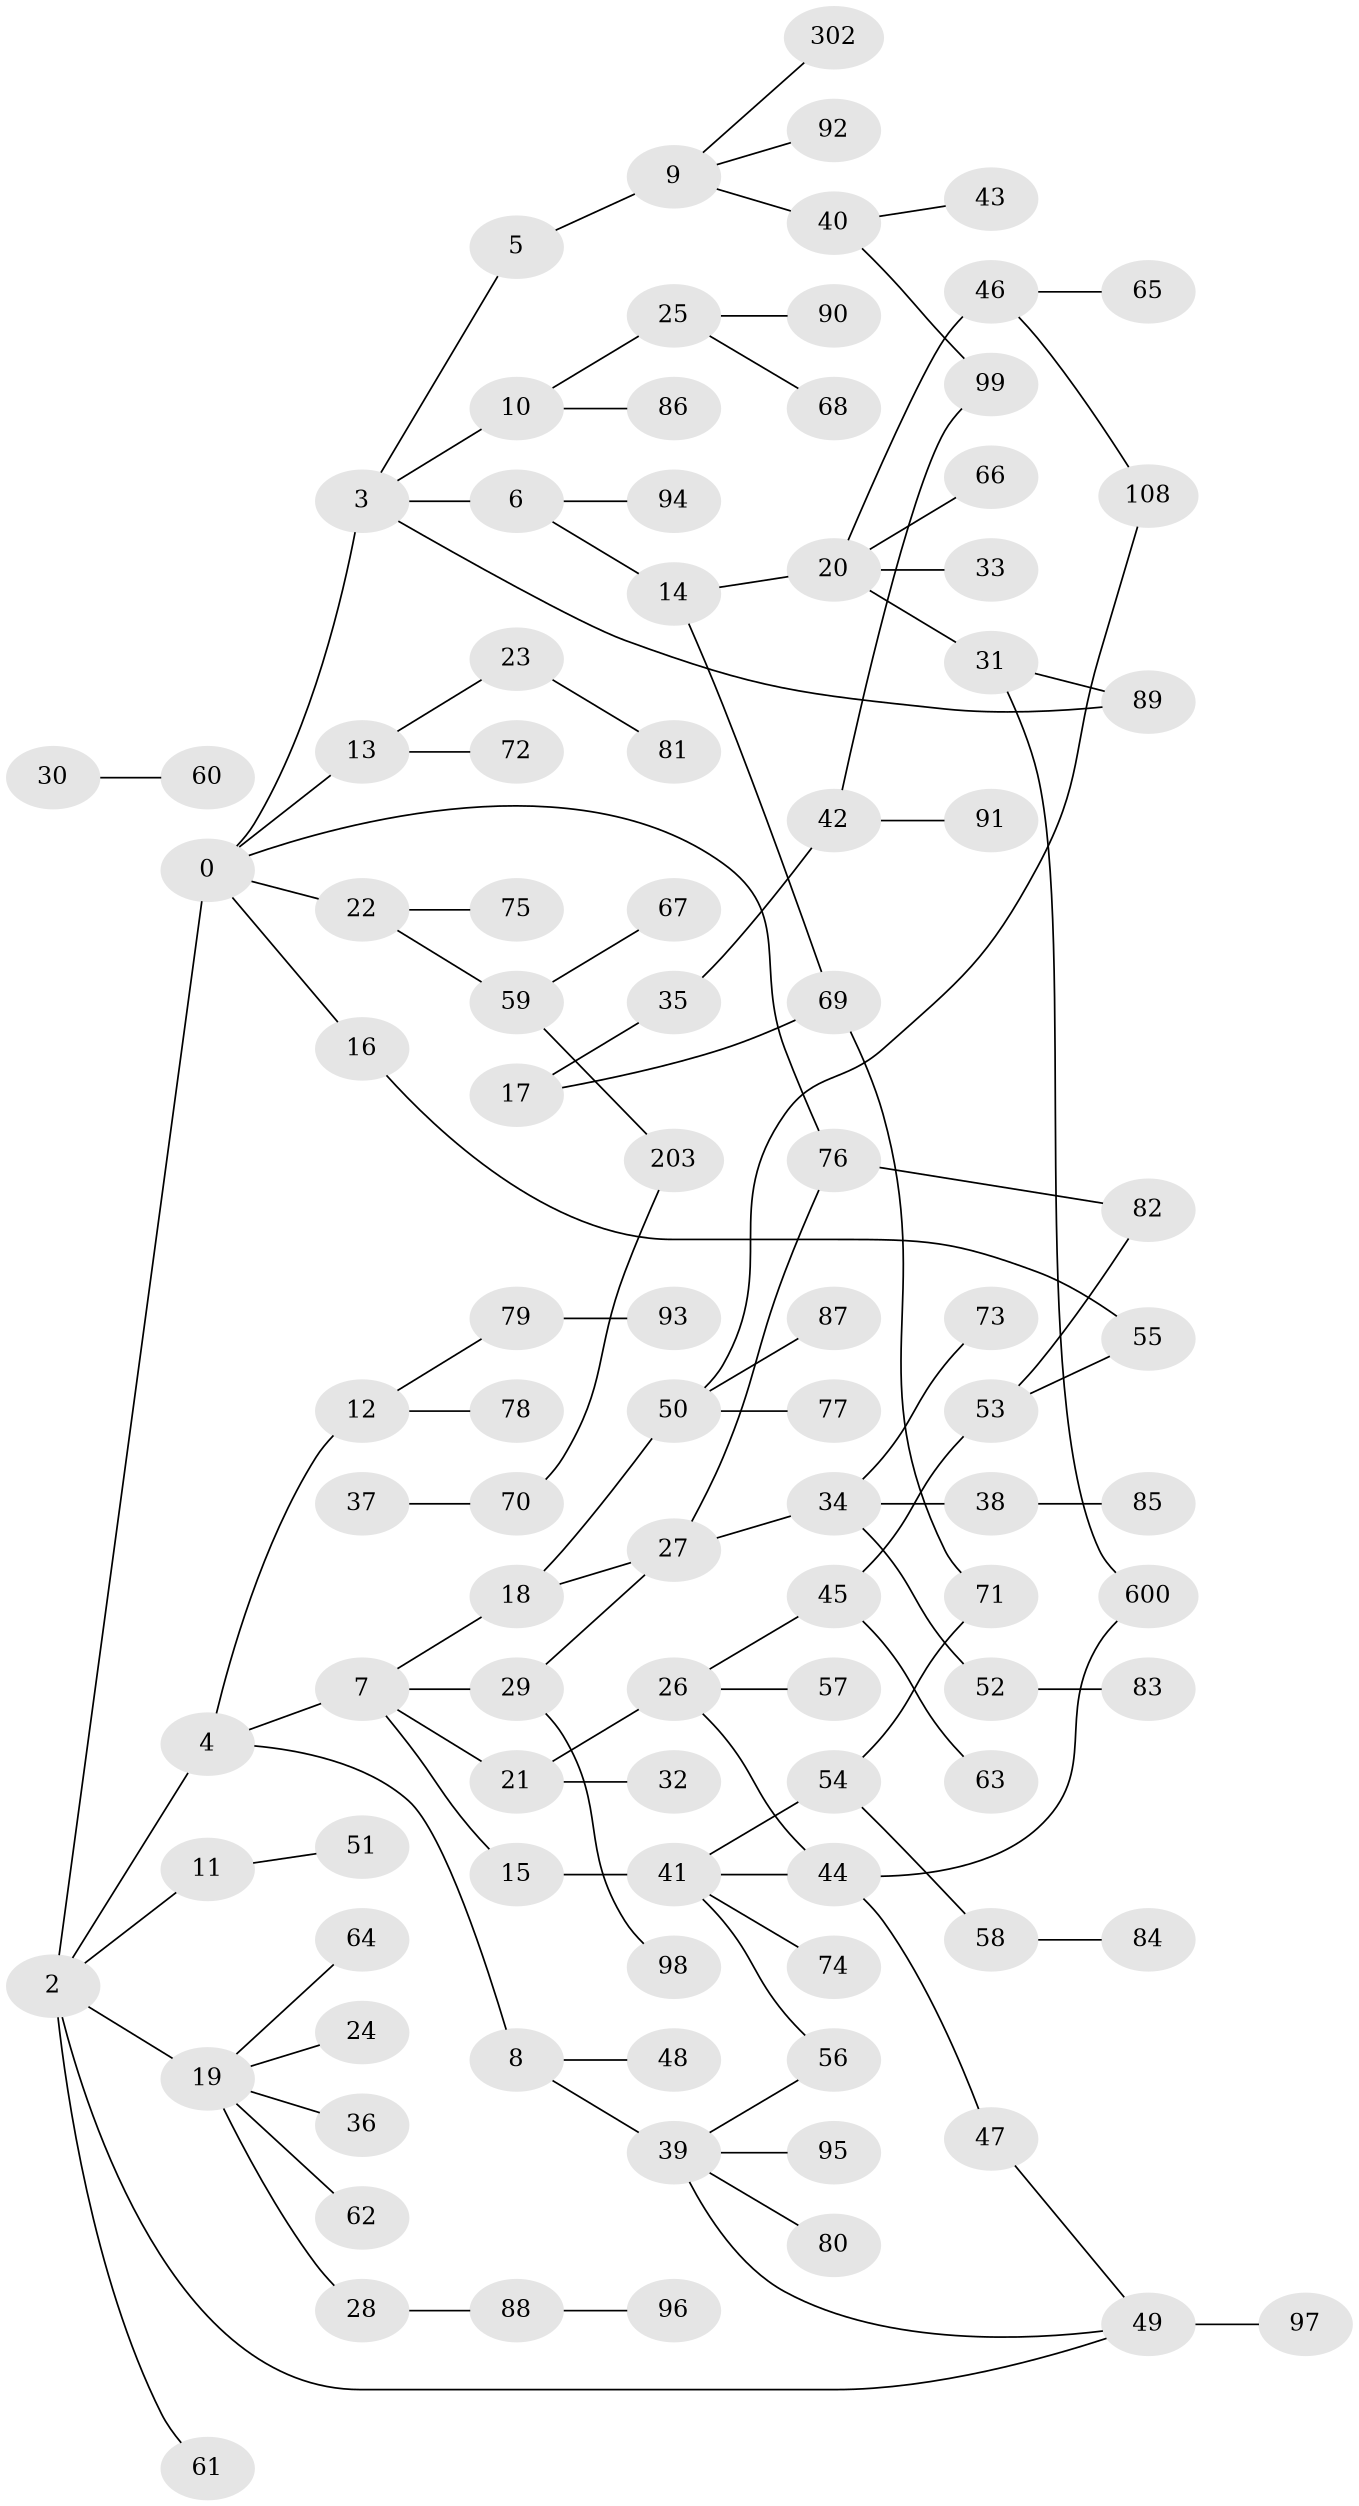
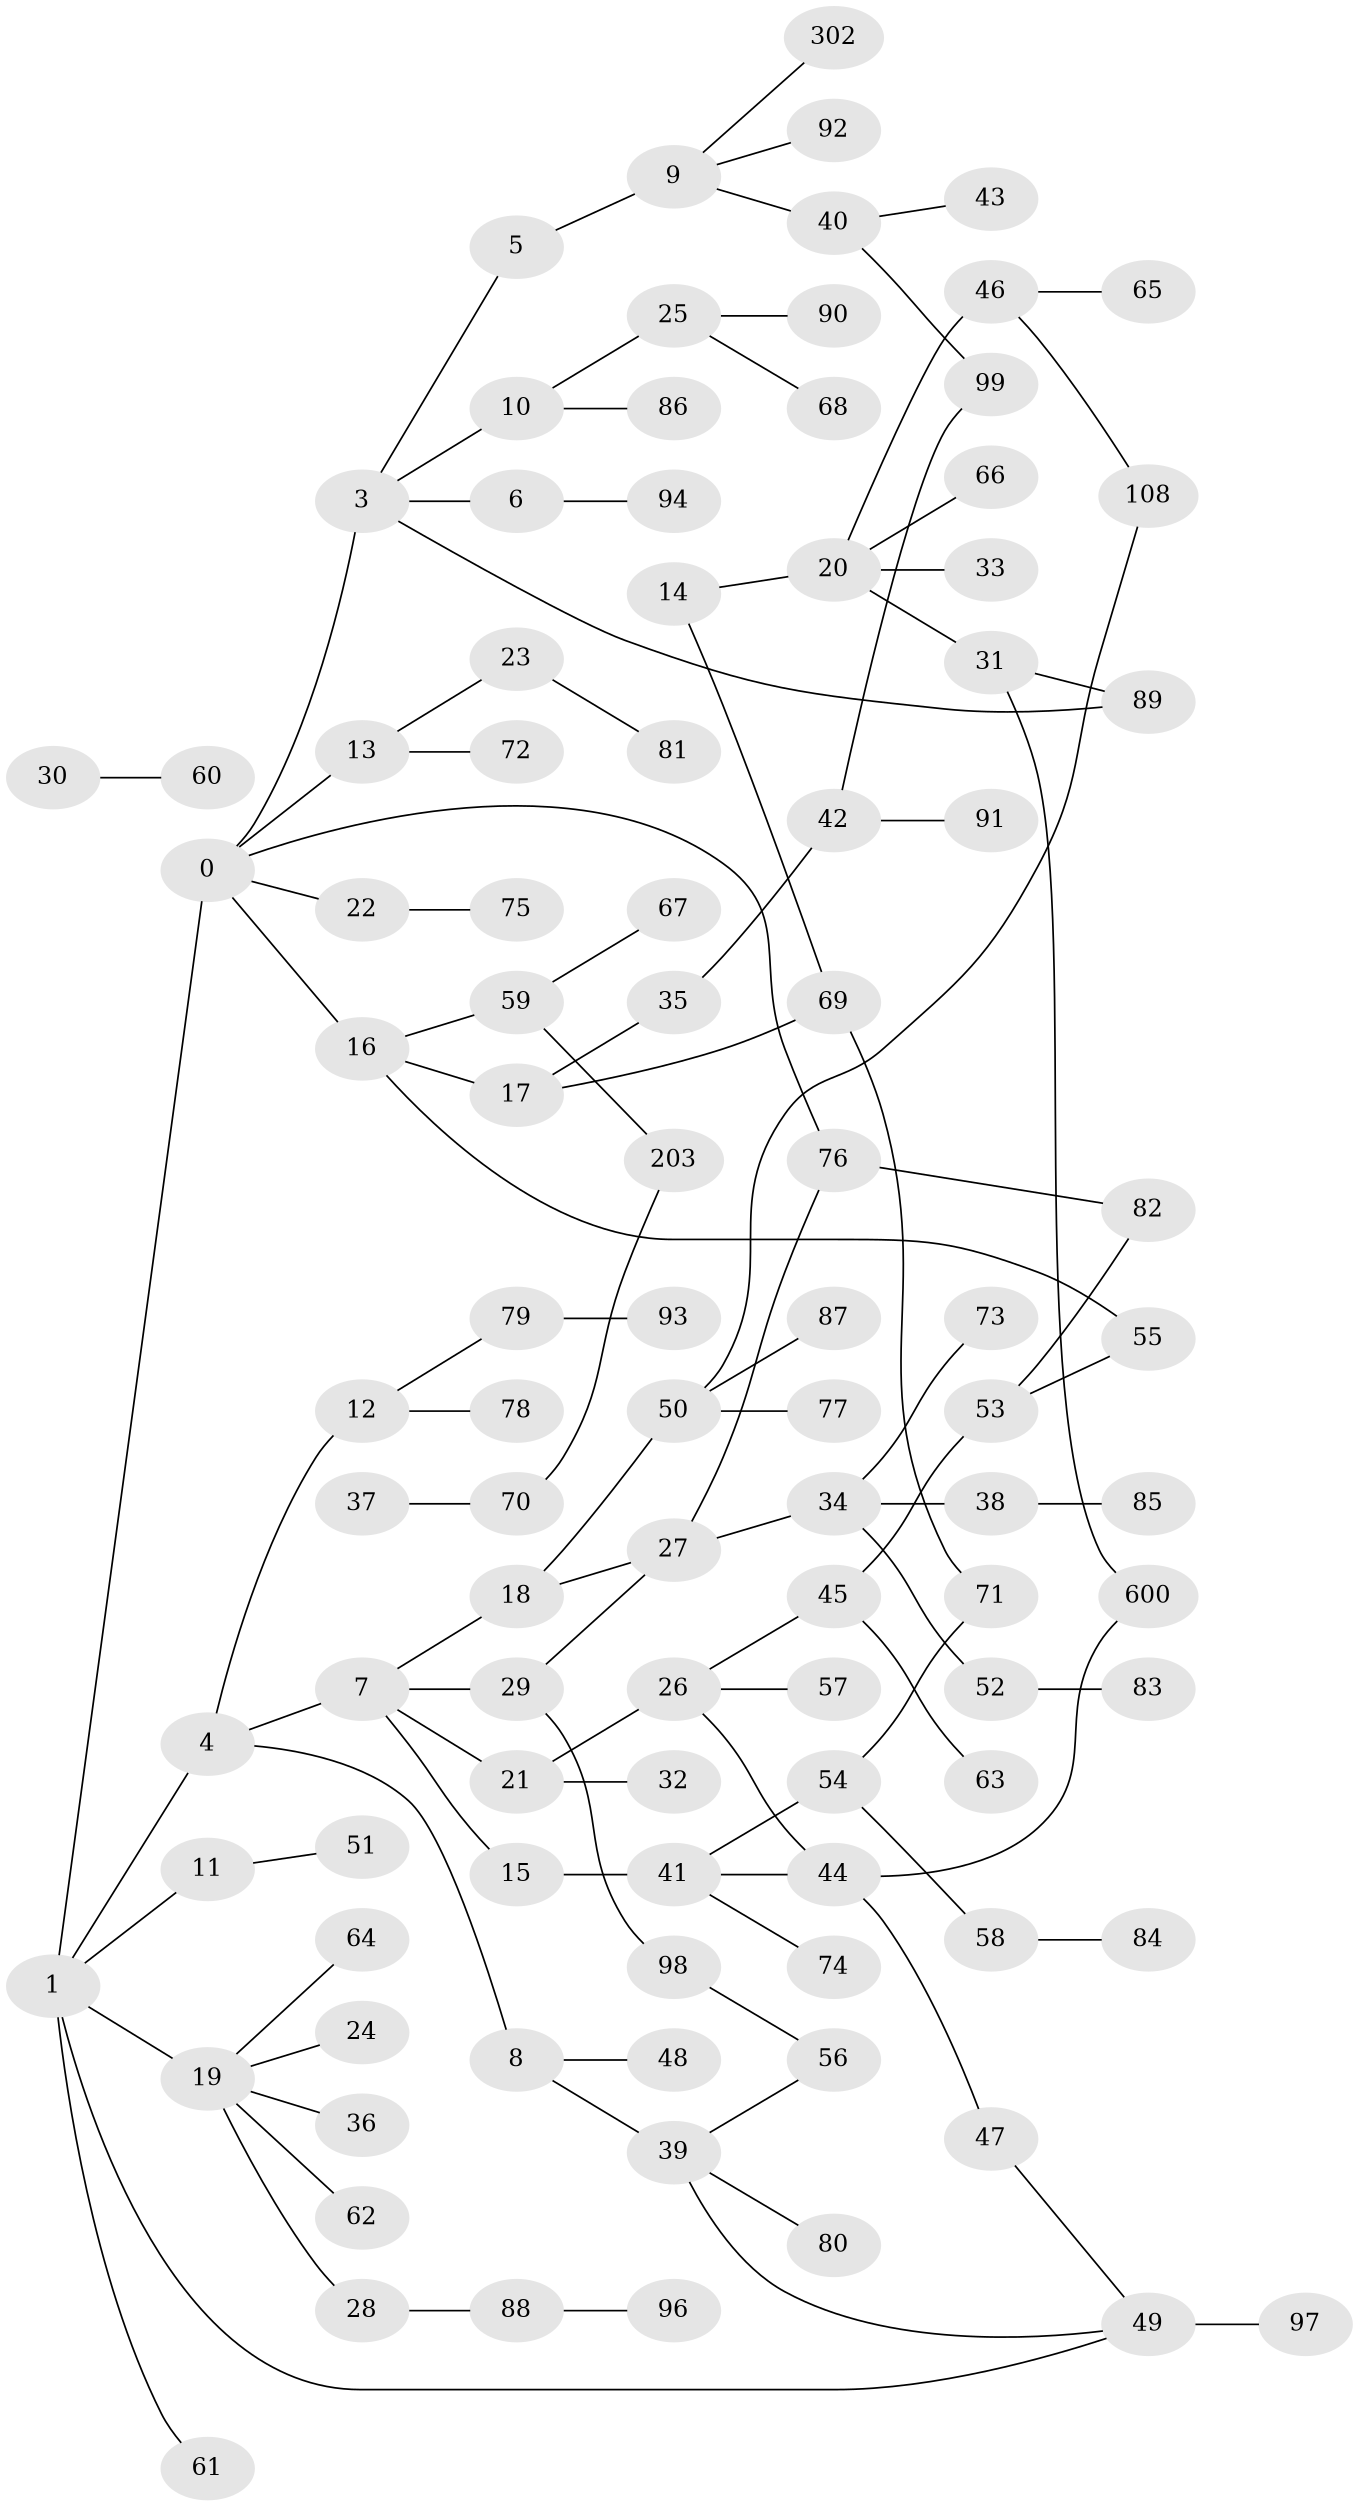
(596, 548) -> none
(440, 956) -> (440, 1026)
none -> (440, 1072)
(754, 1967) -> (754, 2014)
(53, 1986) -> (53, 1986)
(834, 2153) -> none
